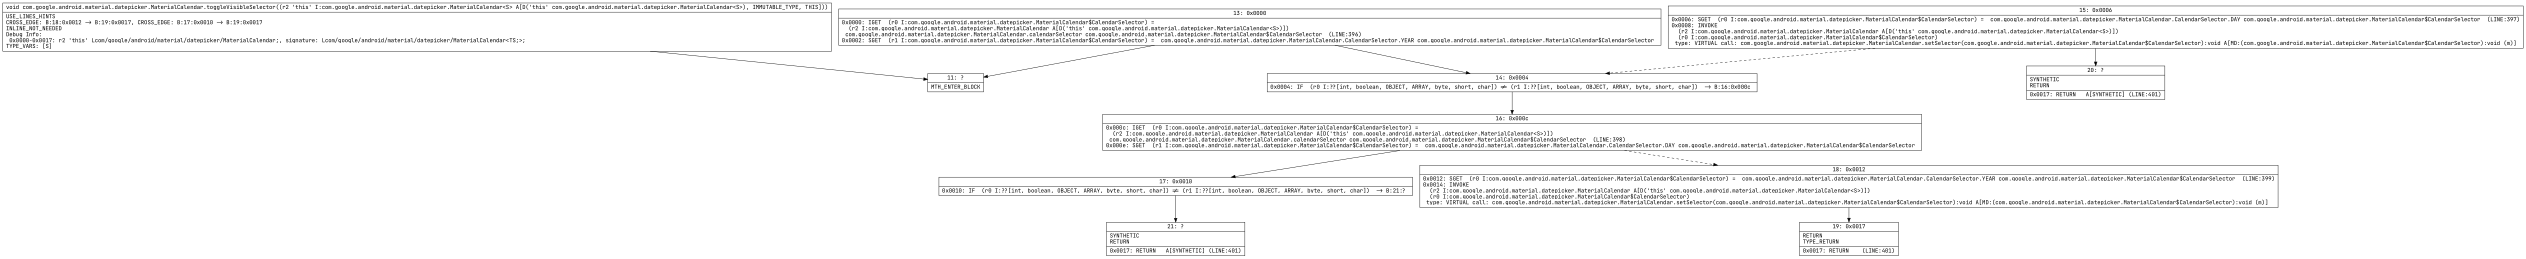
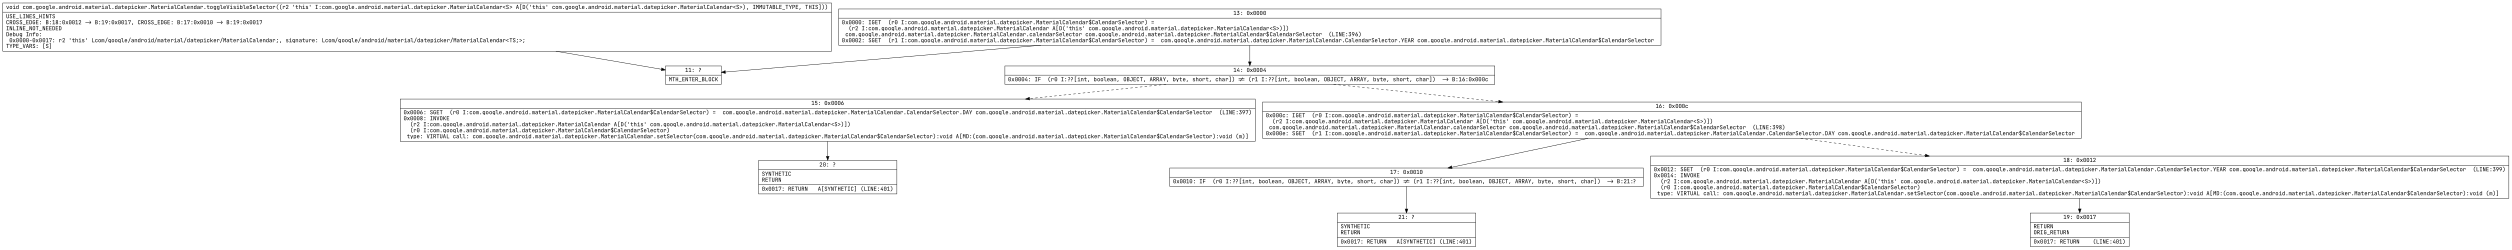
(1742, 61) -> (1098, 91)
(1512, 101) -> (1416, 93)
(1821, 242) -> (2052, 233)
